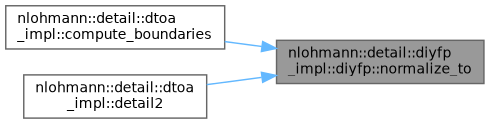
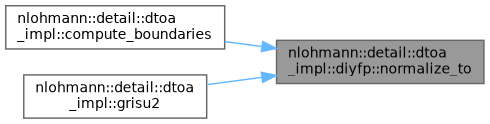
(380, 62) -> (380, 62)
(115, 96) -> (115, 96)
